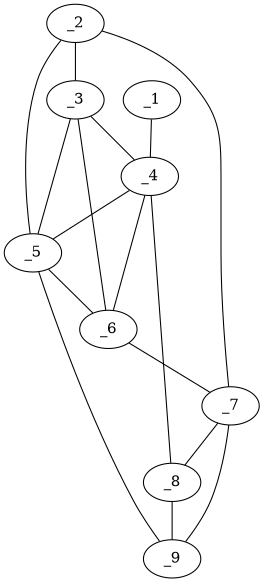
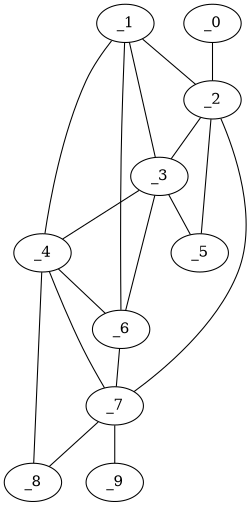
none -> (212, 23)
none -> (169, 62)
none -> (142, 100)
(86, 218) -> (75, 331)
(71, 291) -> (121, 176)
(91, 410) -> none
(172, 521) -> none
